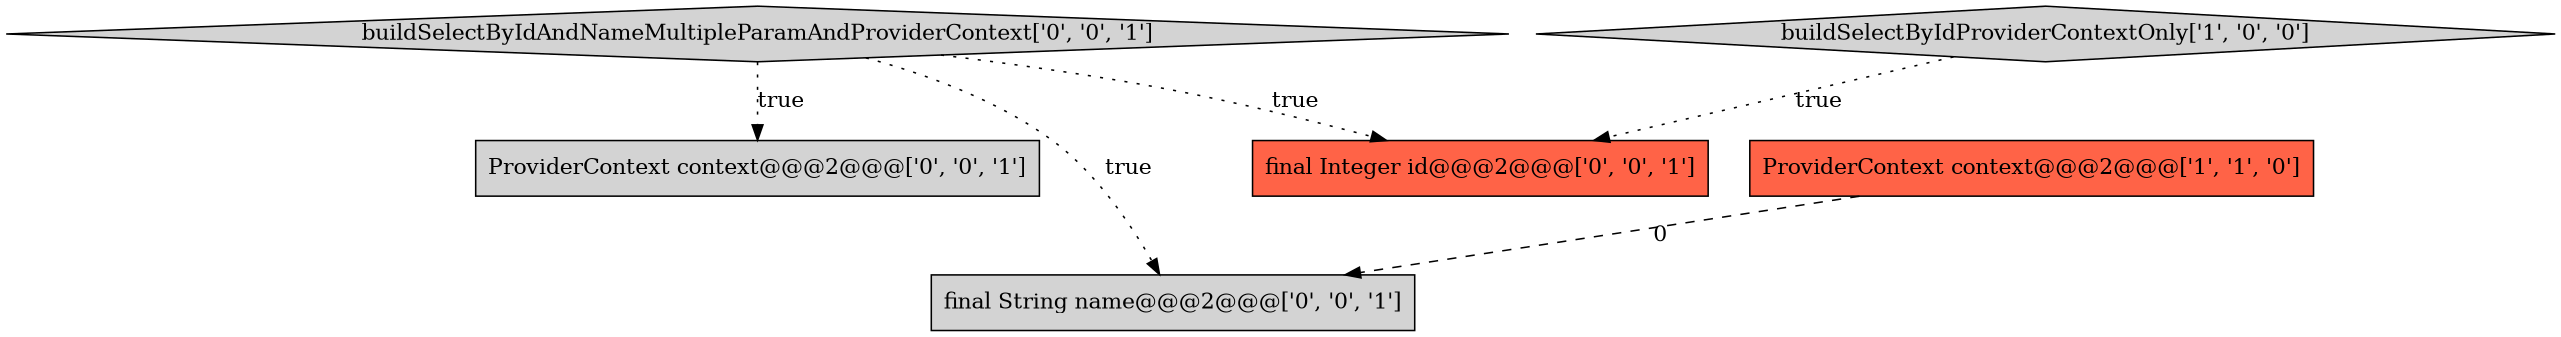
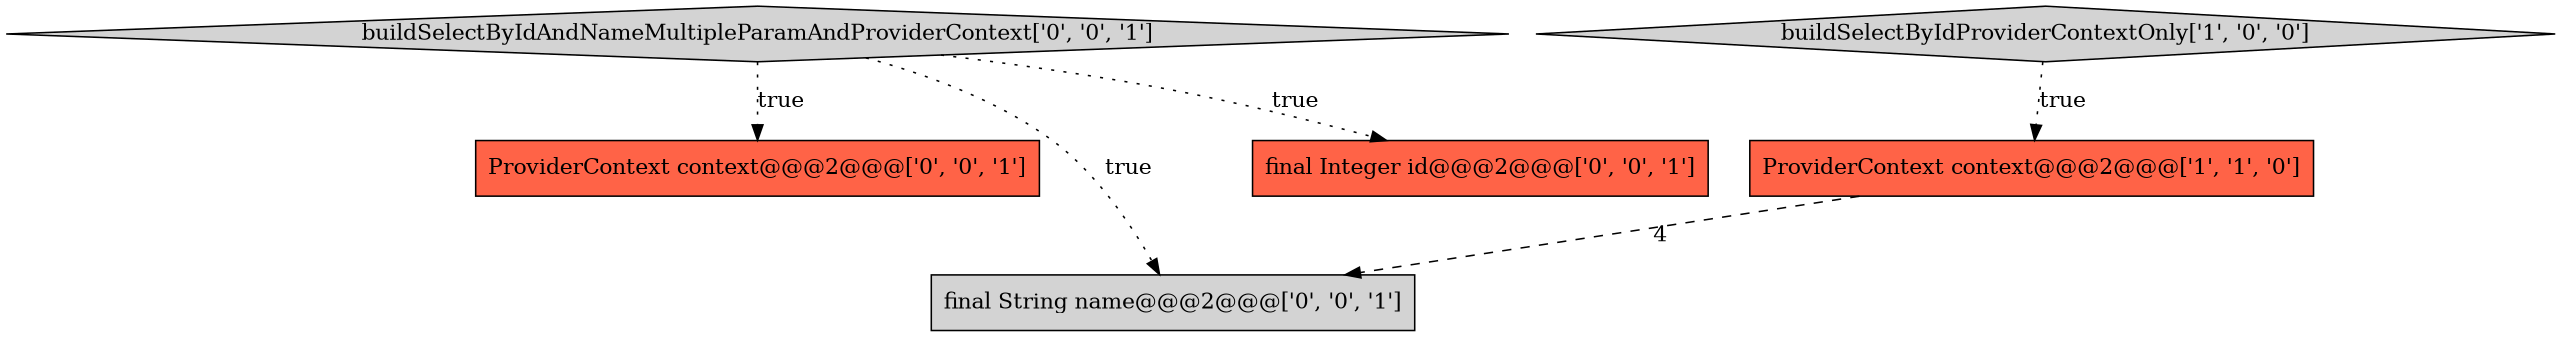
(1781, 97) -> (2040, 93)
(758, 168) -> (758, 168)
(1661, 236) -> (1661, 236)
